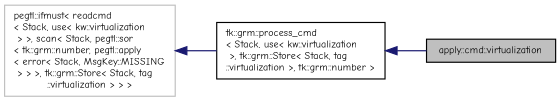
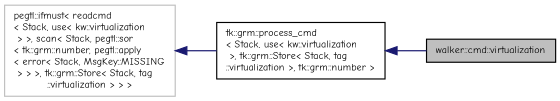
(491, 51) -> (491, 51)
